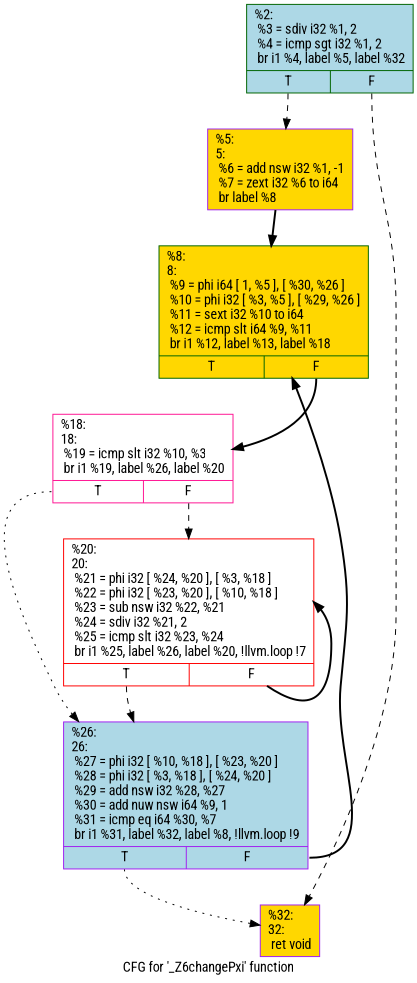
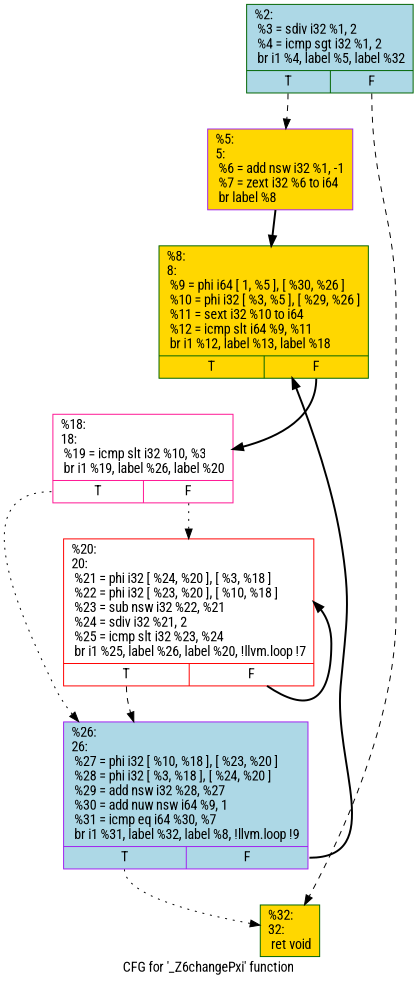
(189, 516) -> (189, 516)
(290, 931) -> (290, 931)
